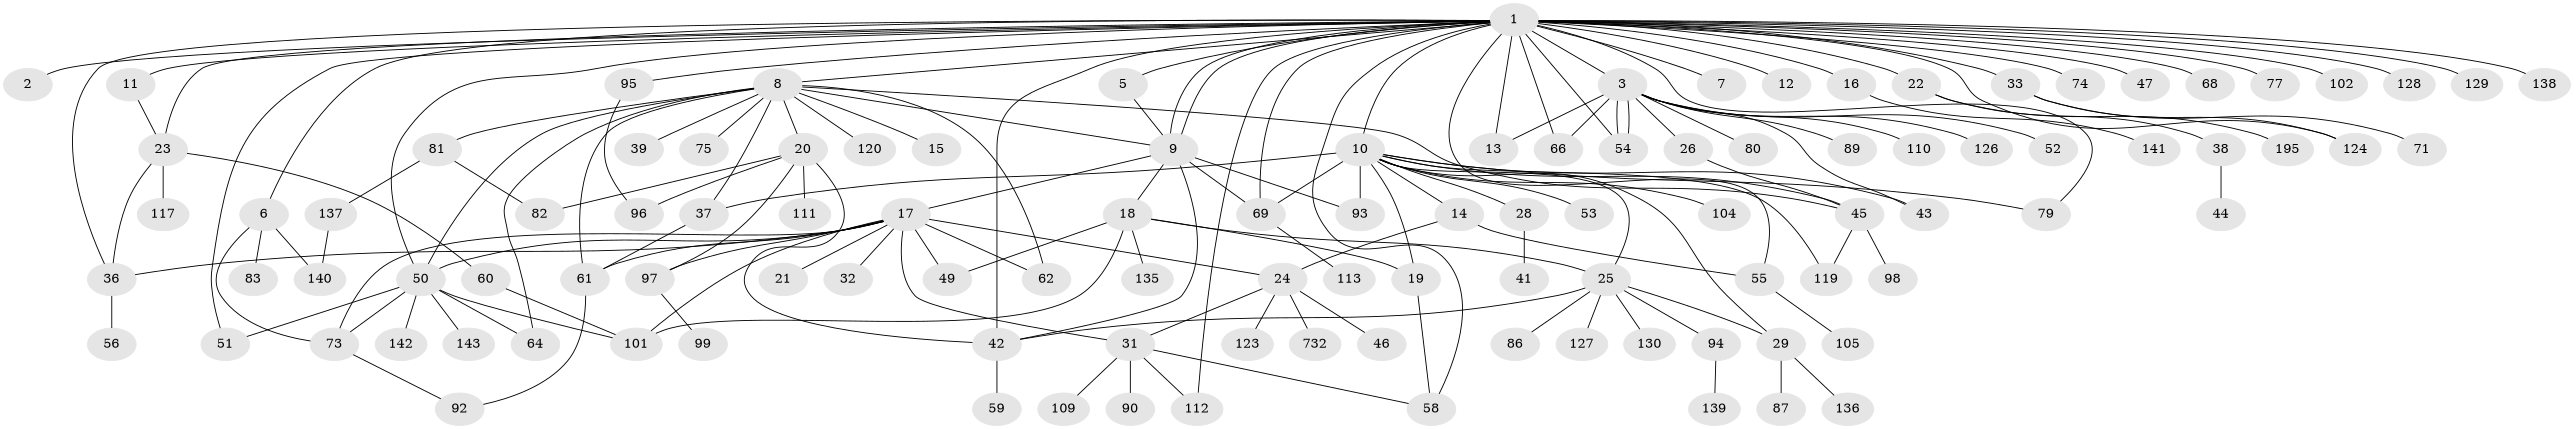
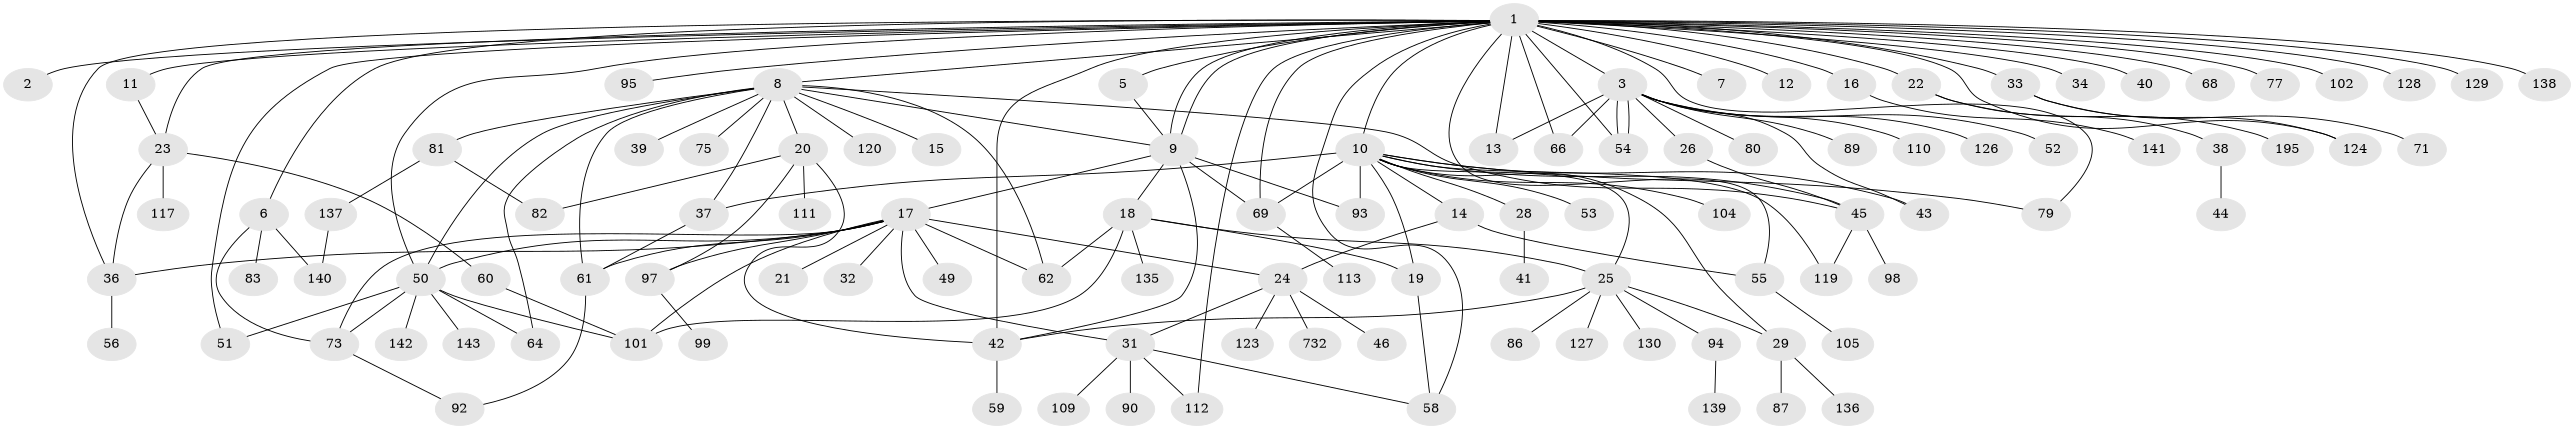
(2080, 85) -> (2080, 85)
(2145, 85) -> (2145, 85)
(639, 215) -> none
(1044, 245) -> (1082, 251)
